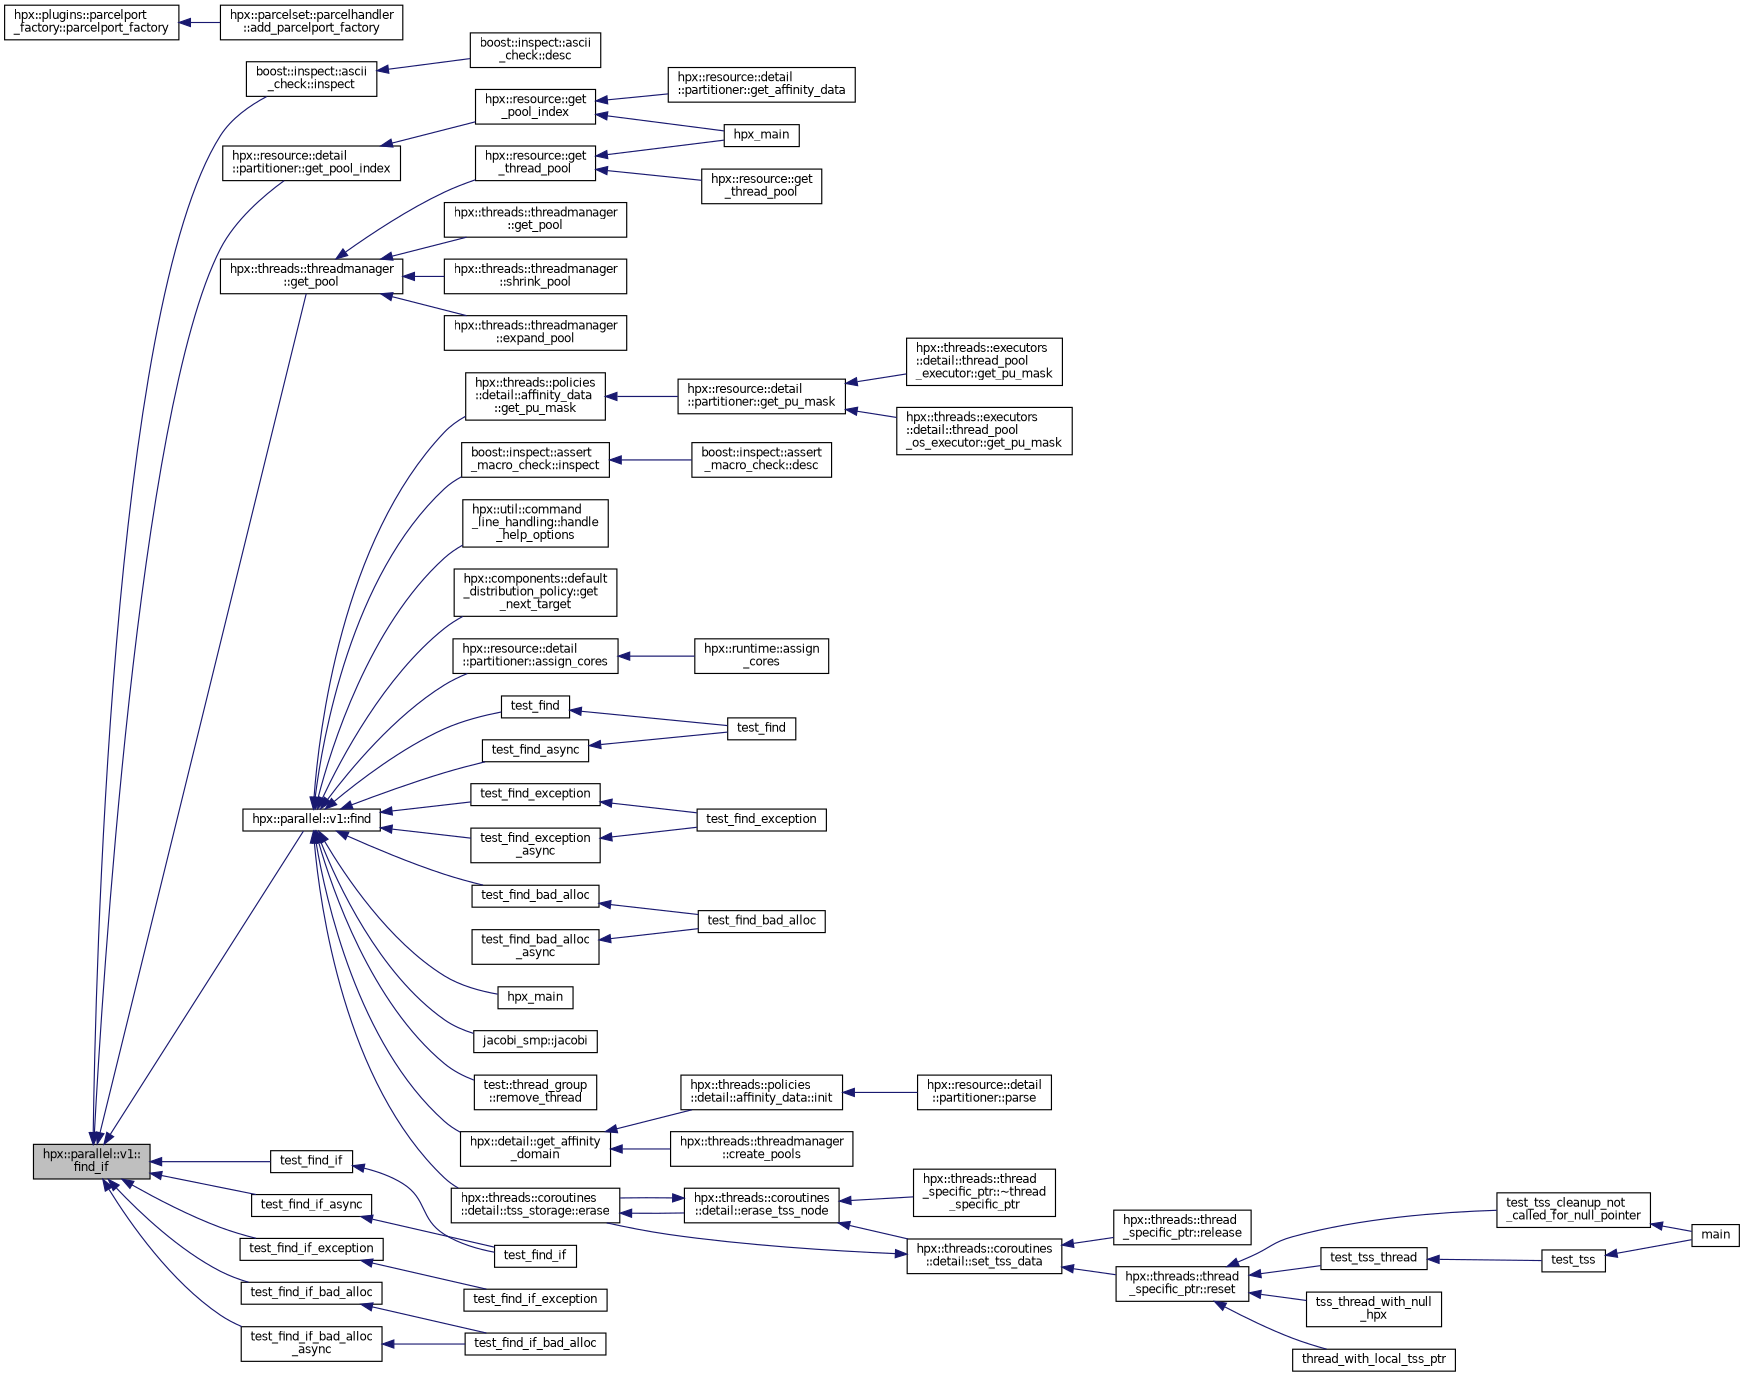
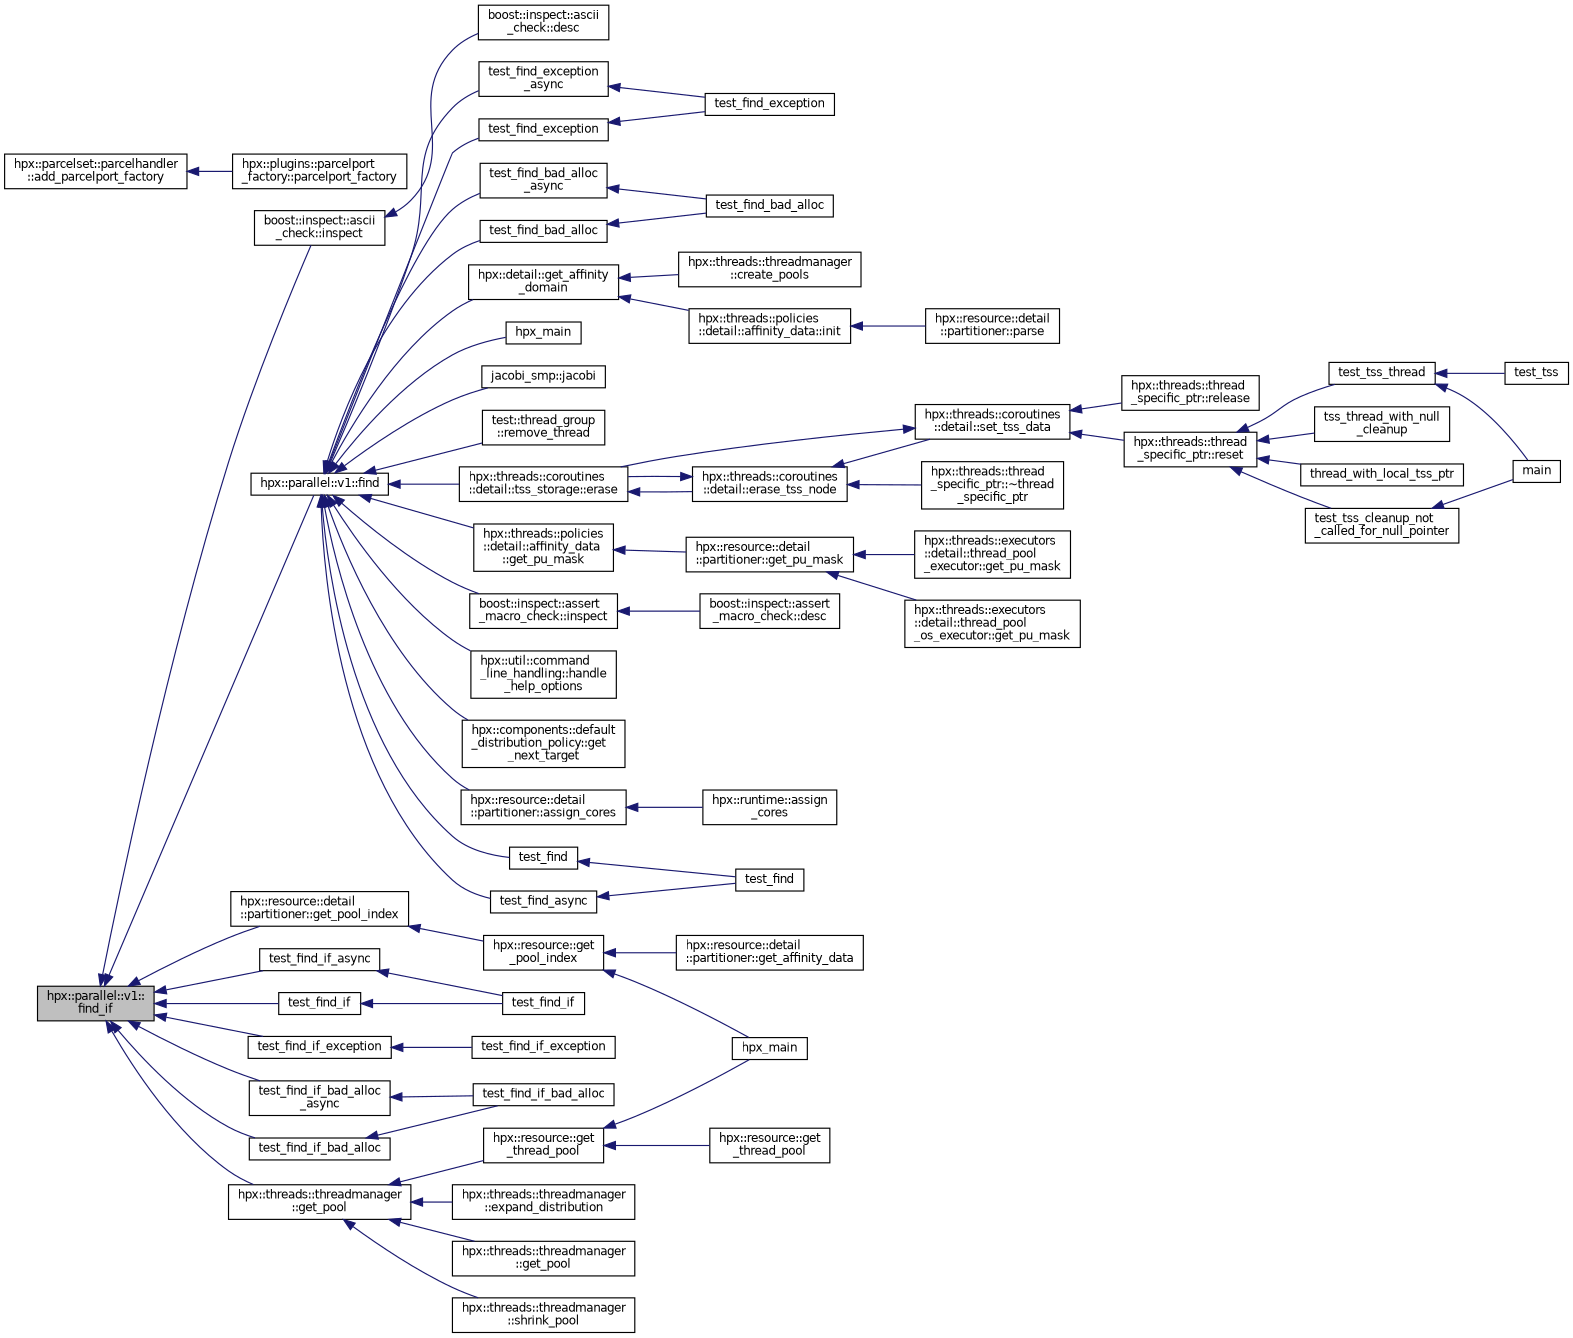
(205, 23) -> (216, 171)
none -> (420, 253)
(536, 333) -> (544, 1202)
(1654, 1246) -> (1492, 419)
(1374, 1309) -> (1382, 424)
